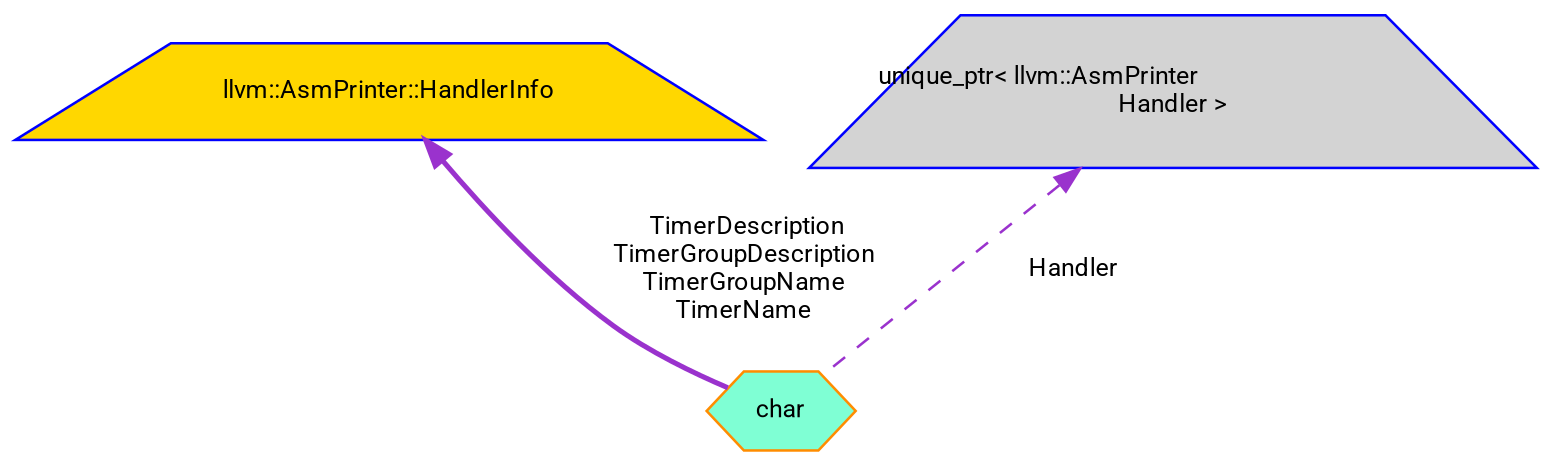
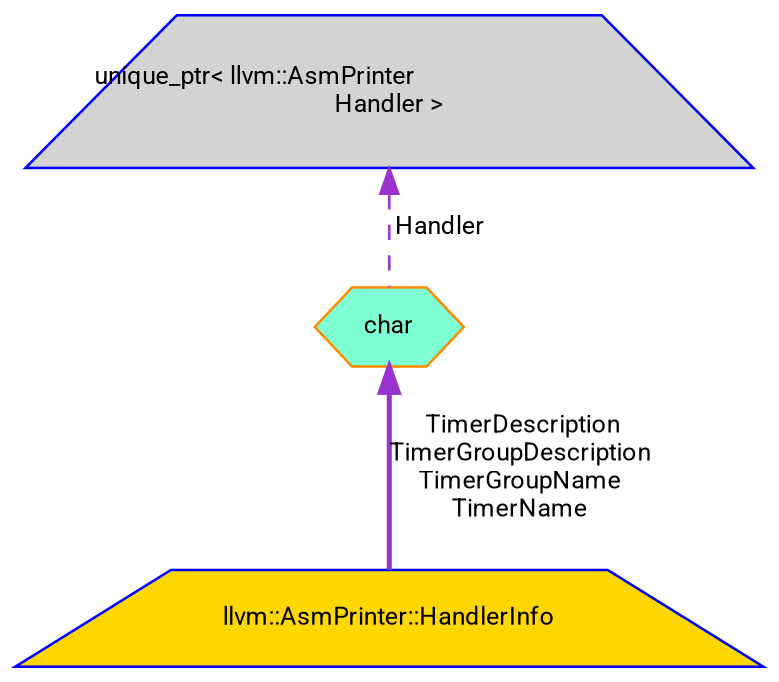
(571, 292) -> (389, 481)
